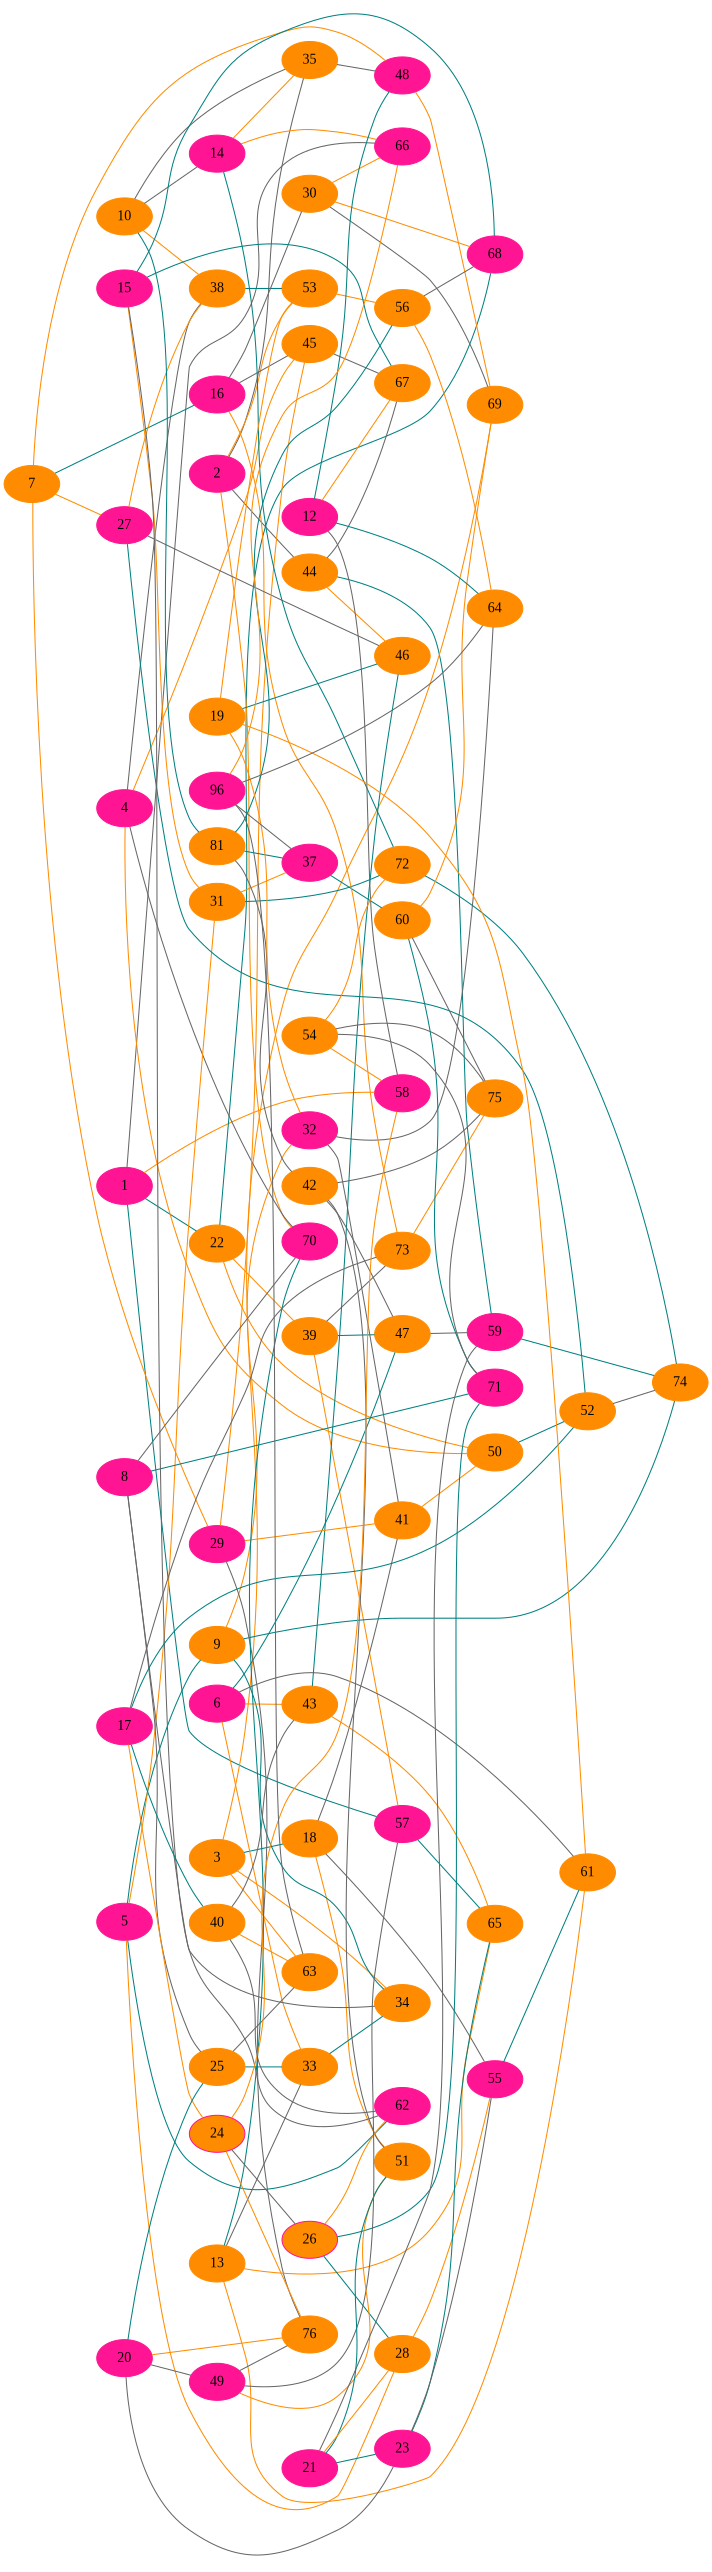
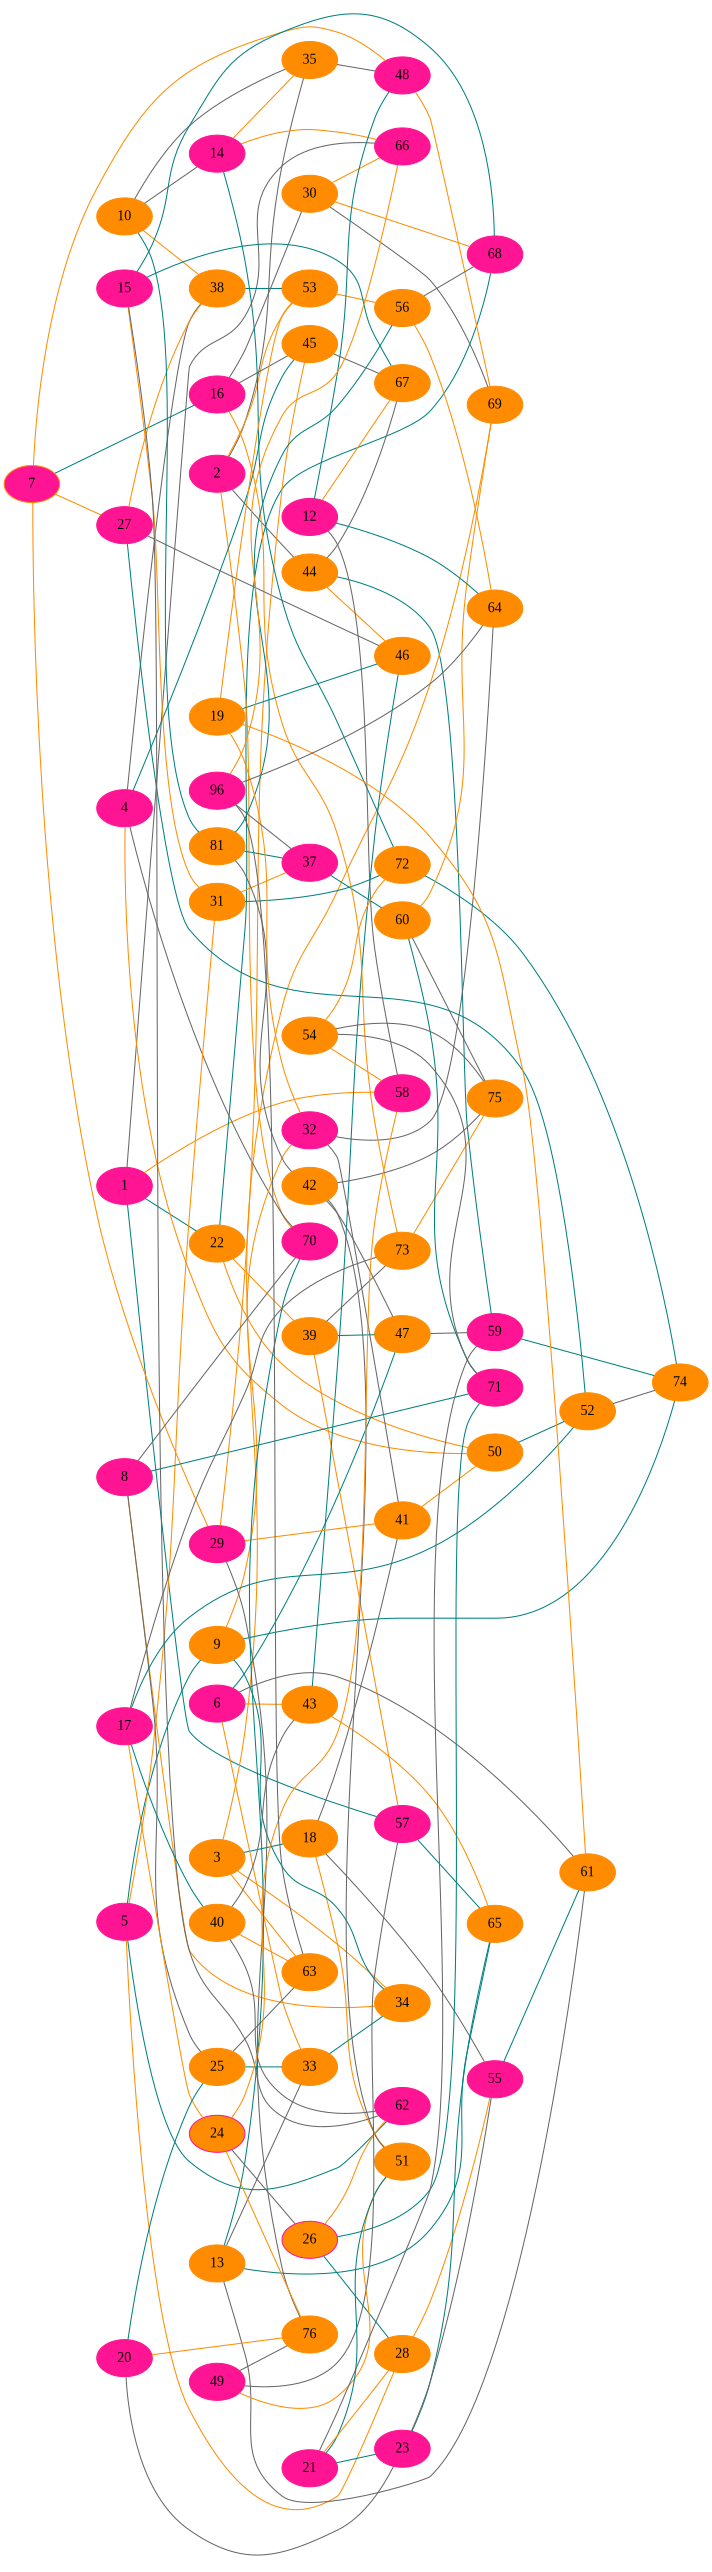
(32, 484) -> (32, 484)
(214, 587) -> (214, 587)
(165, 1791) -> (165, 1791)
(445, 2209) -> (445, 2209)
(168, 2369) -> none
(485, 2376) -> (485, 2376)
